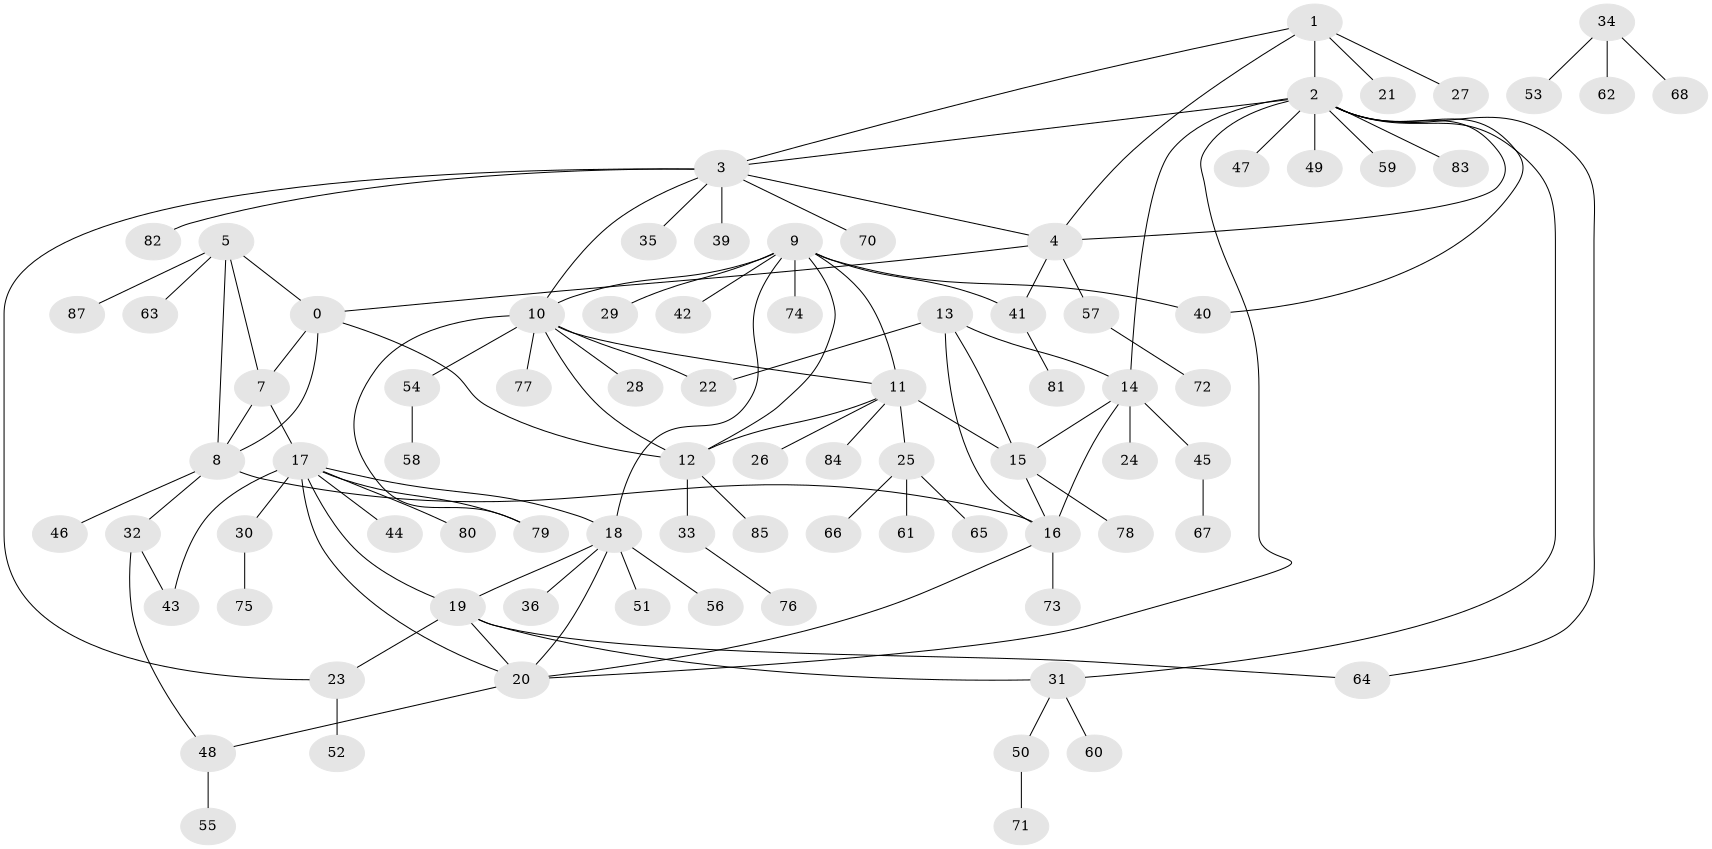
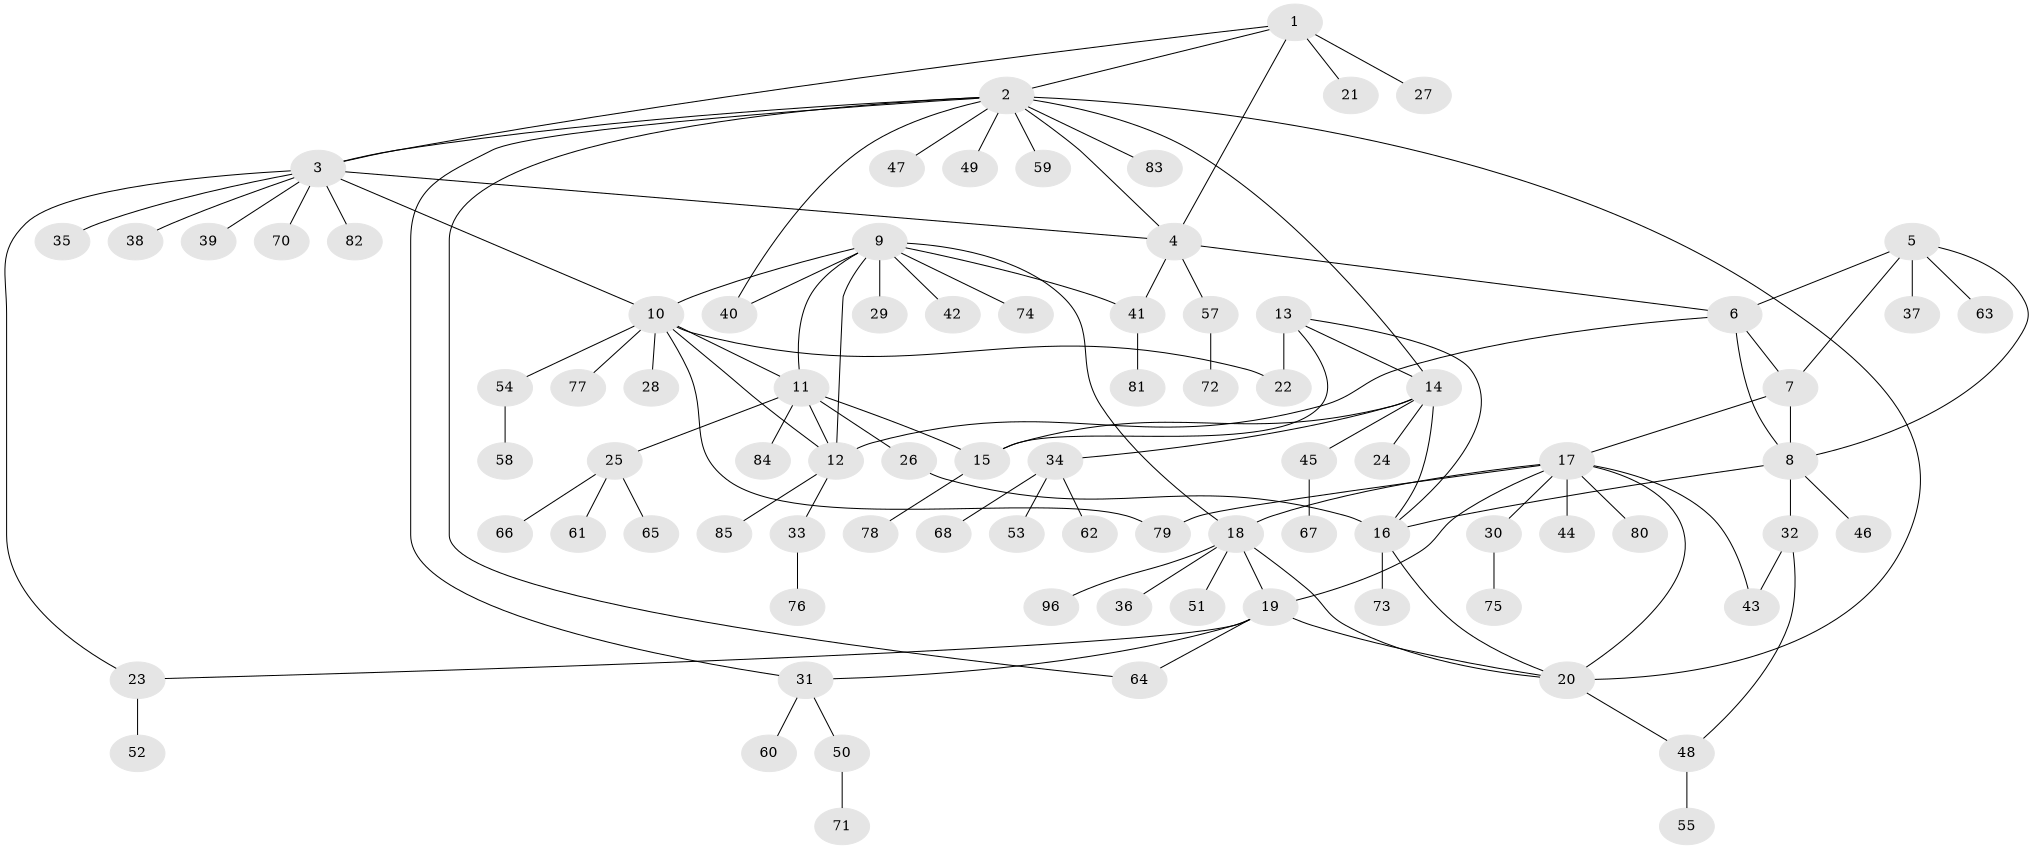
none -> (136, 242)
(77, 315) -> (1912, 315)
(318, 315) -> (1735, 315)
none -> (1216, 442)
(1035, 497) -> (1146, 497)
(716, 607) -> (1051, 607)
